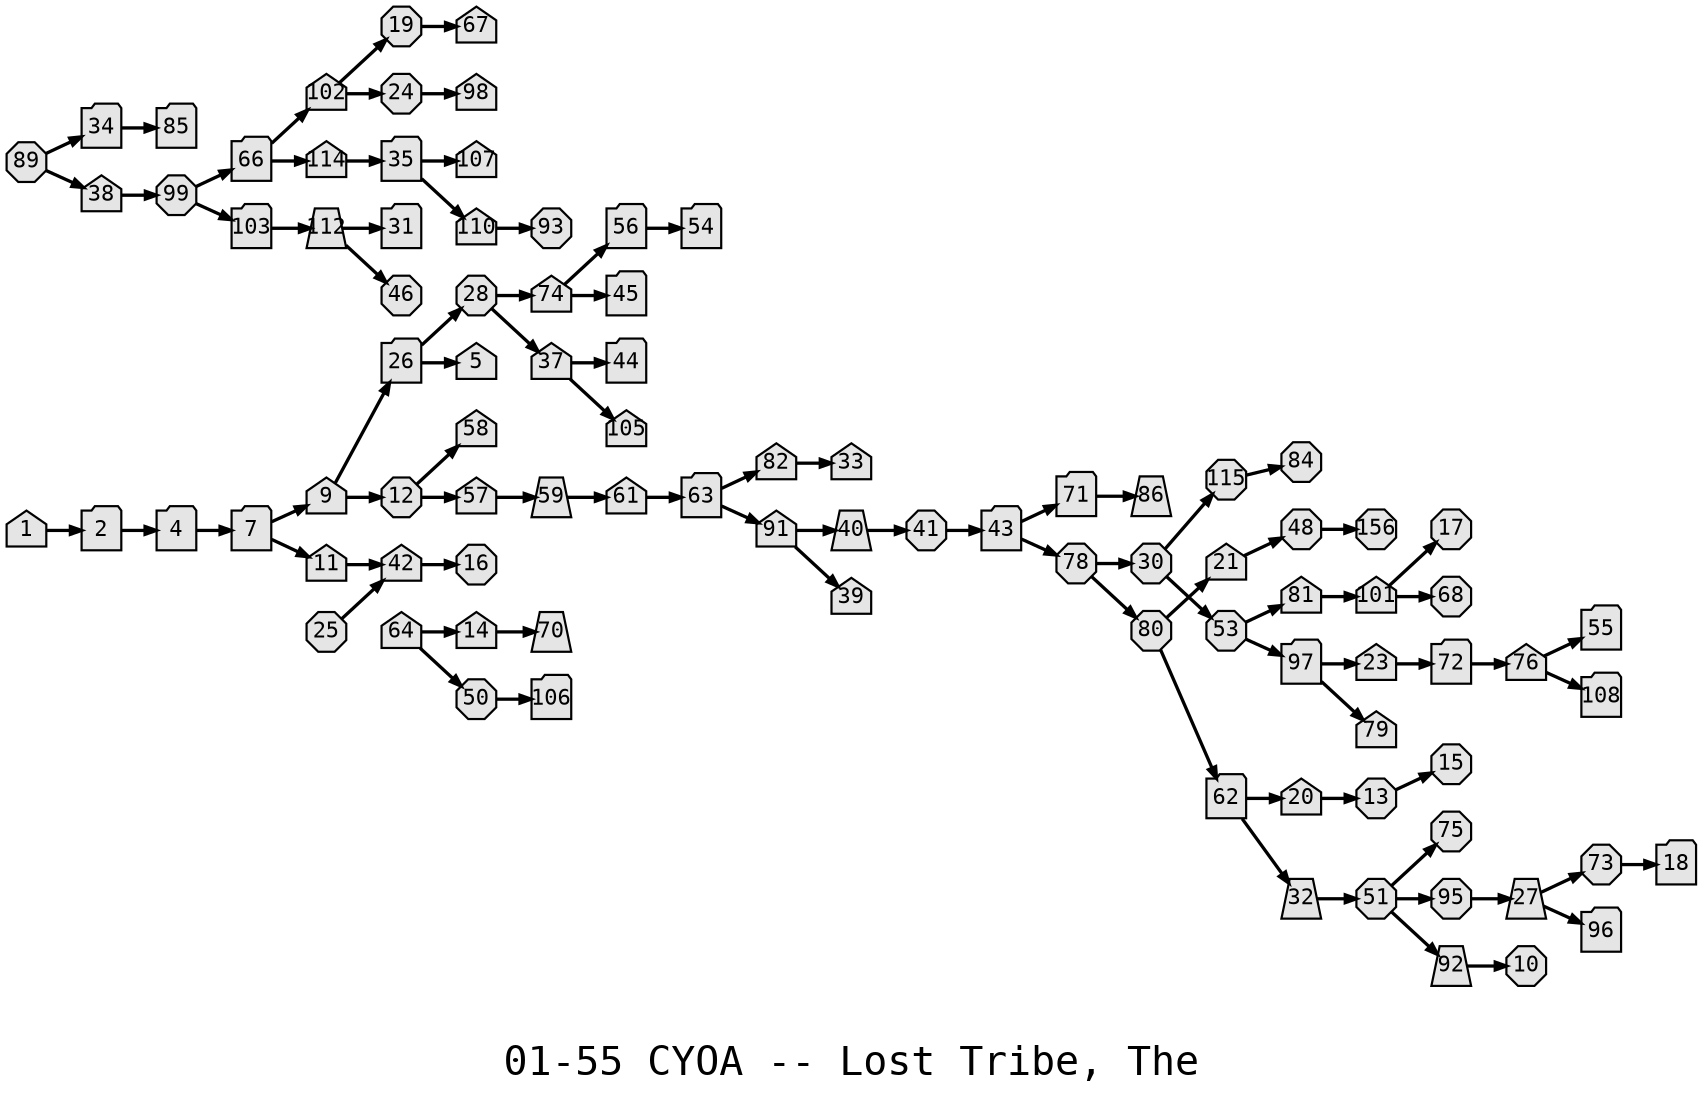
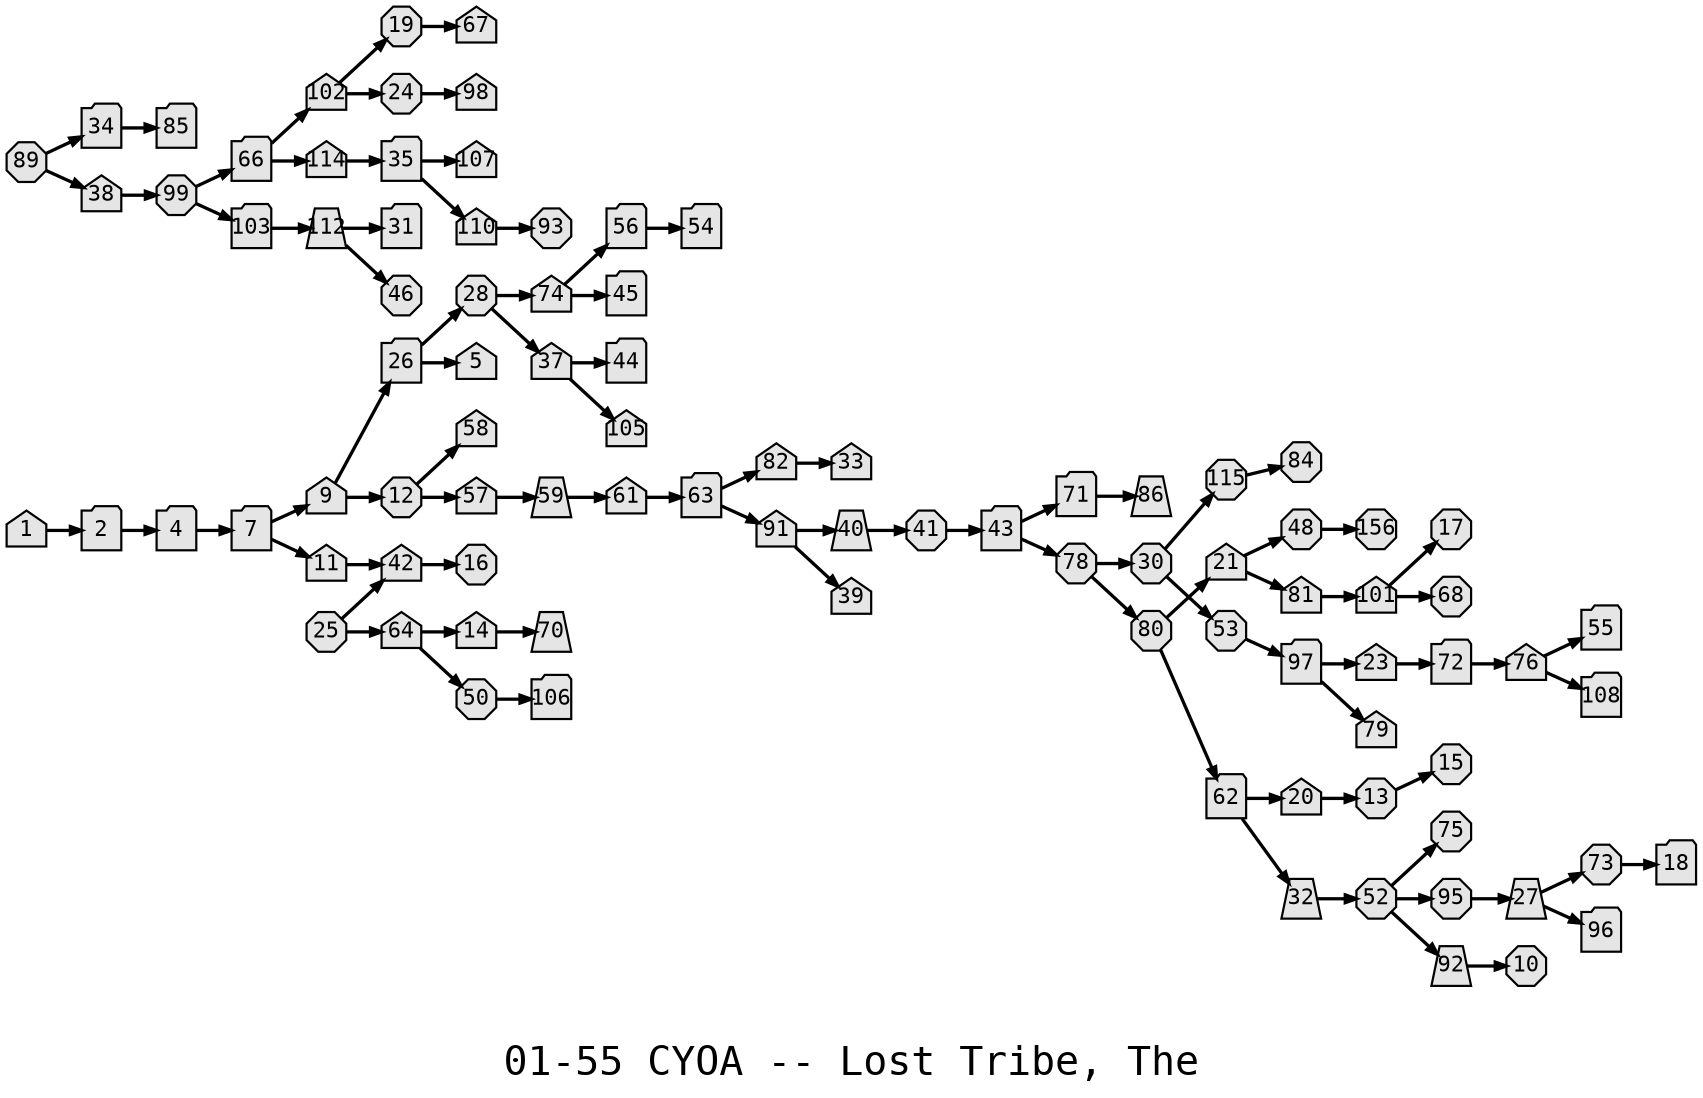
(1258, 616) -> (1260, 578)
none -> (358, 632)
(1376, 899) -> (1376, 899)
